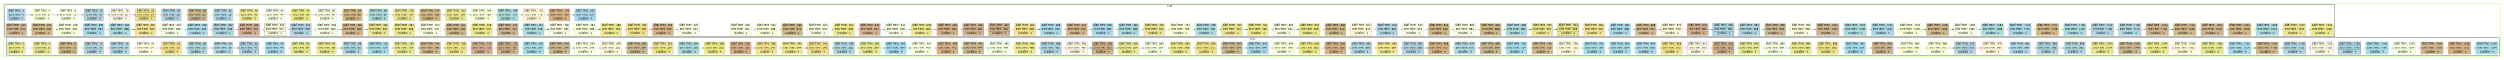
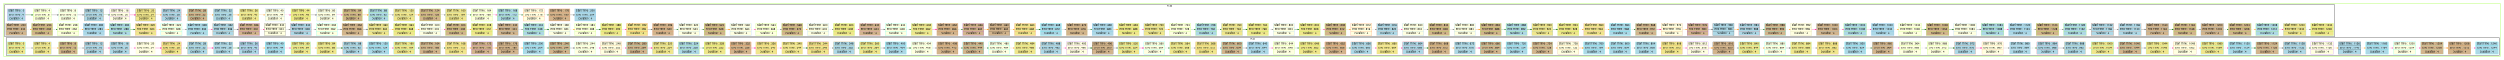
none -> (715, 29)
(1129, 29) -> (1129, 29)
(1568, 29) -> (1568, 29)
